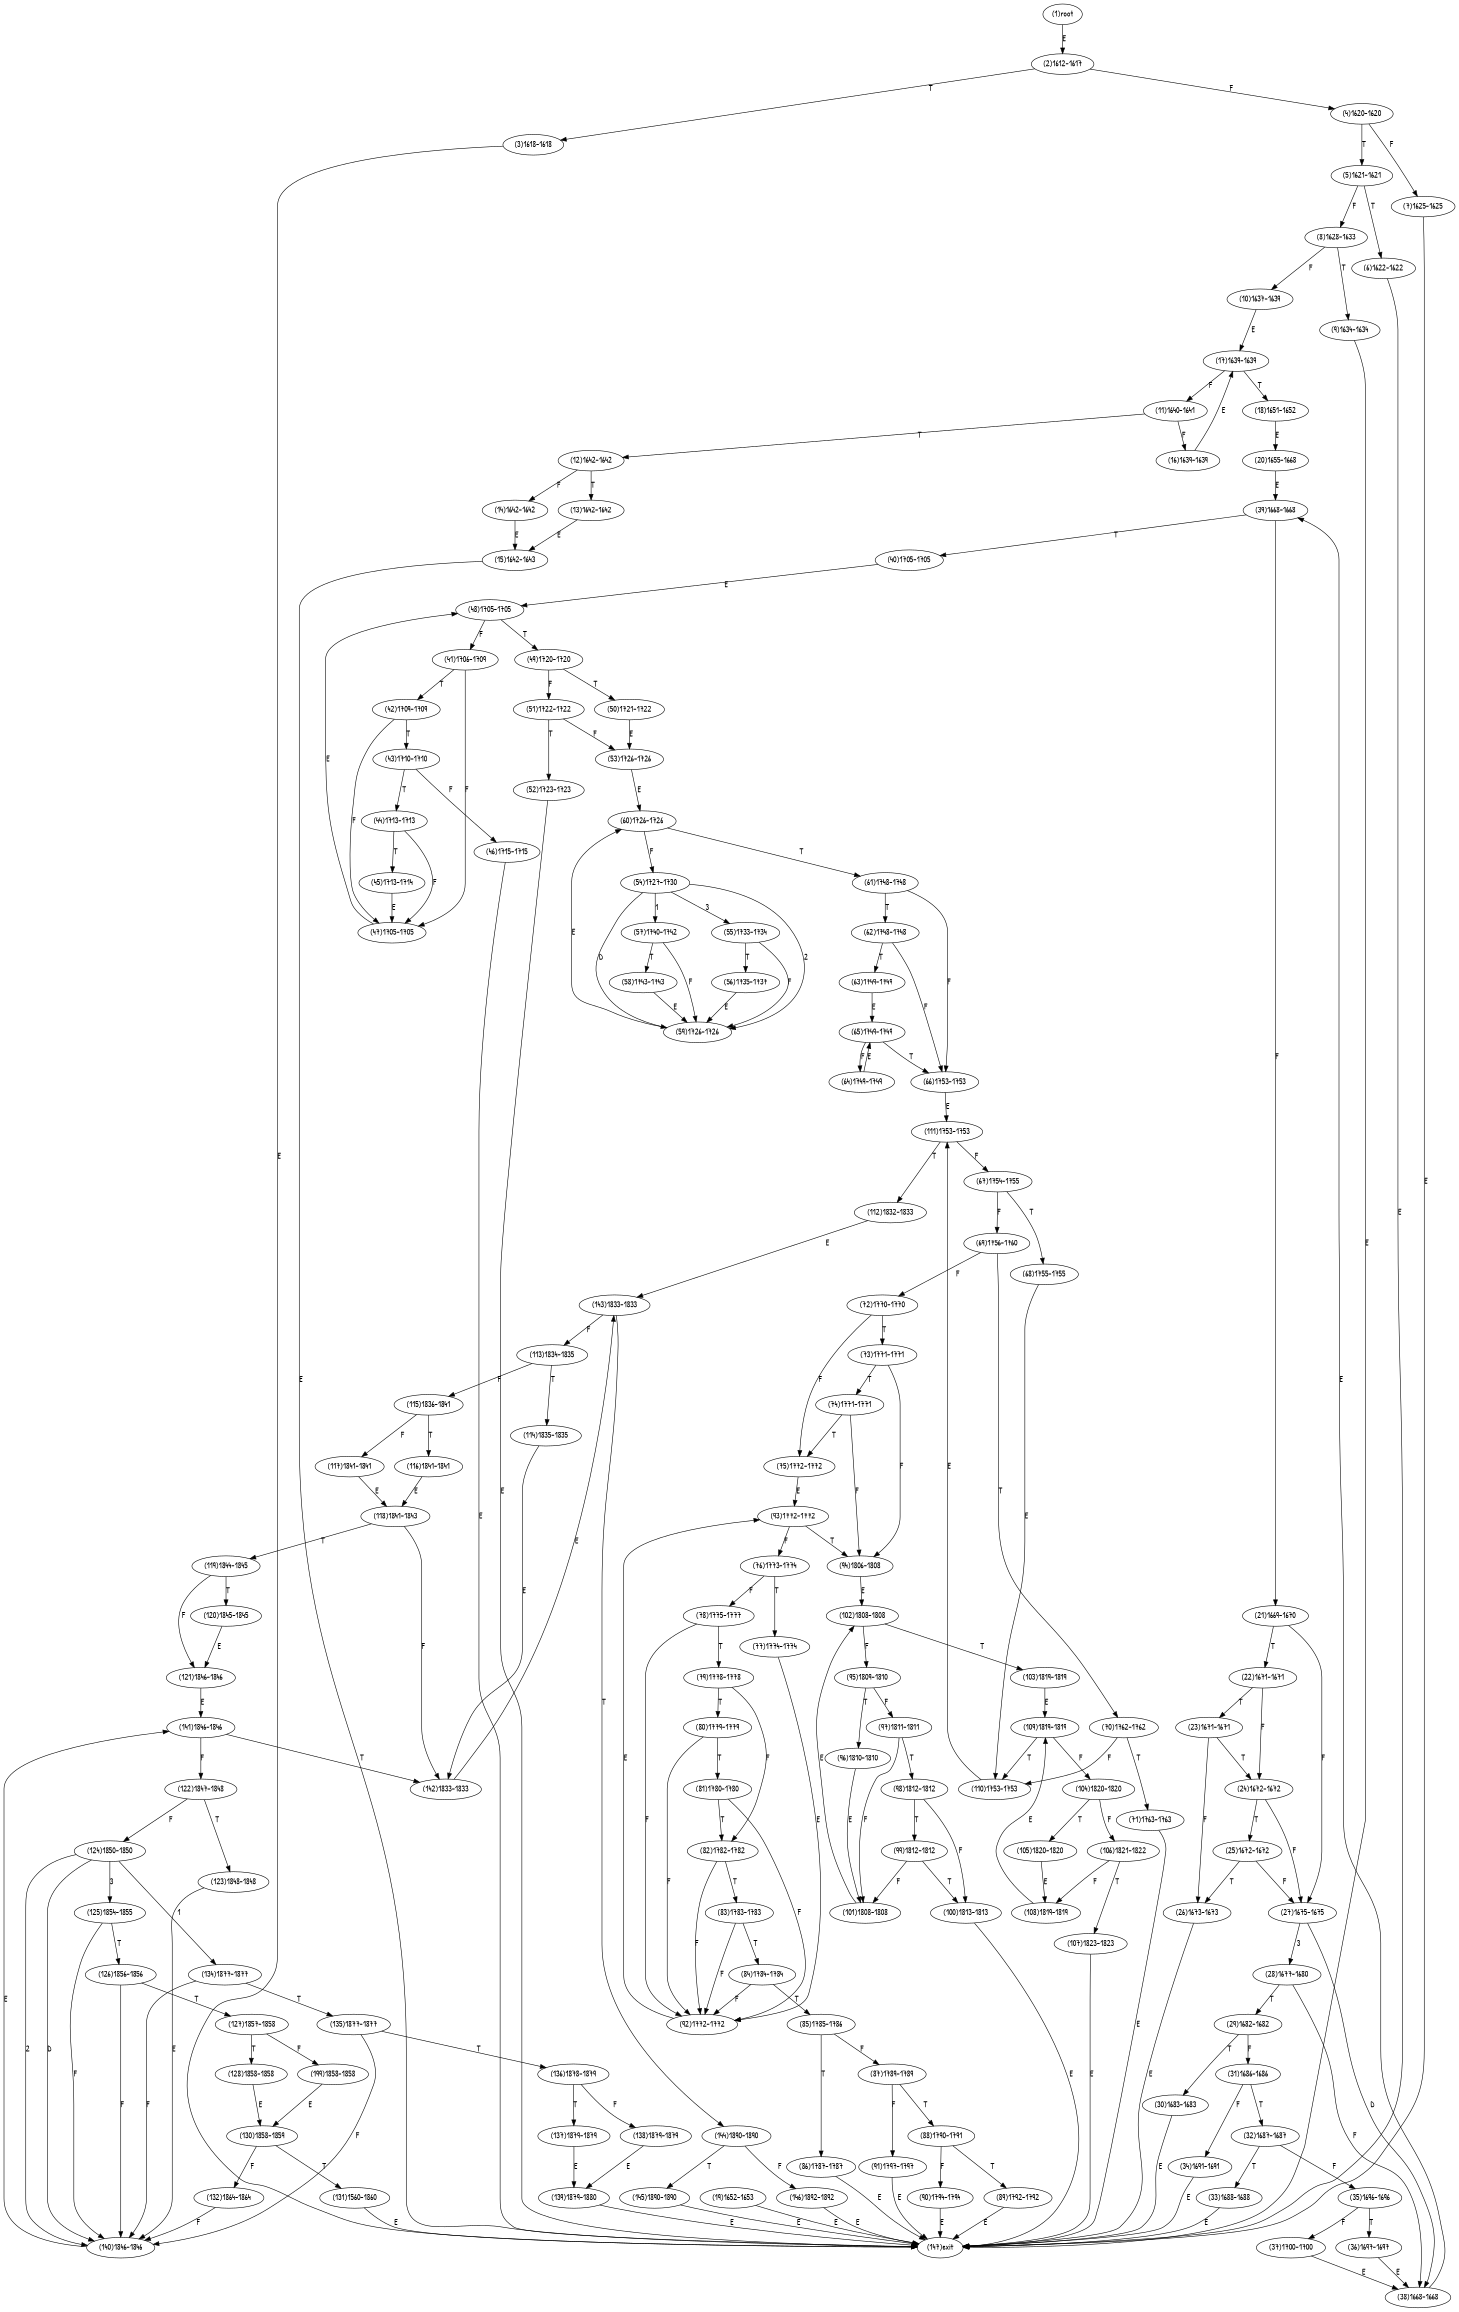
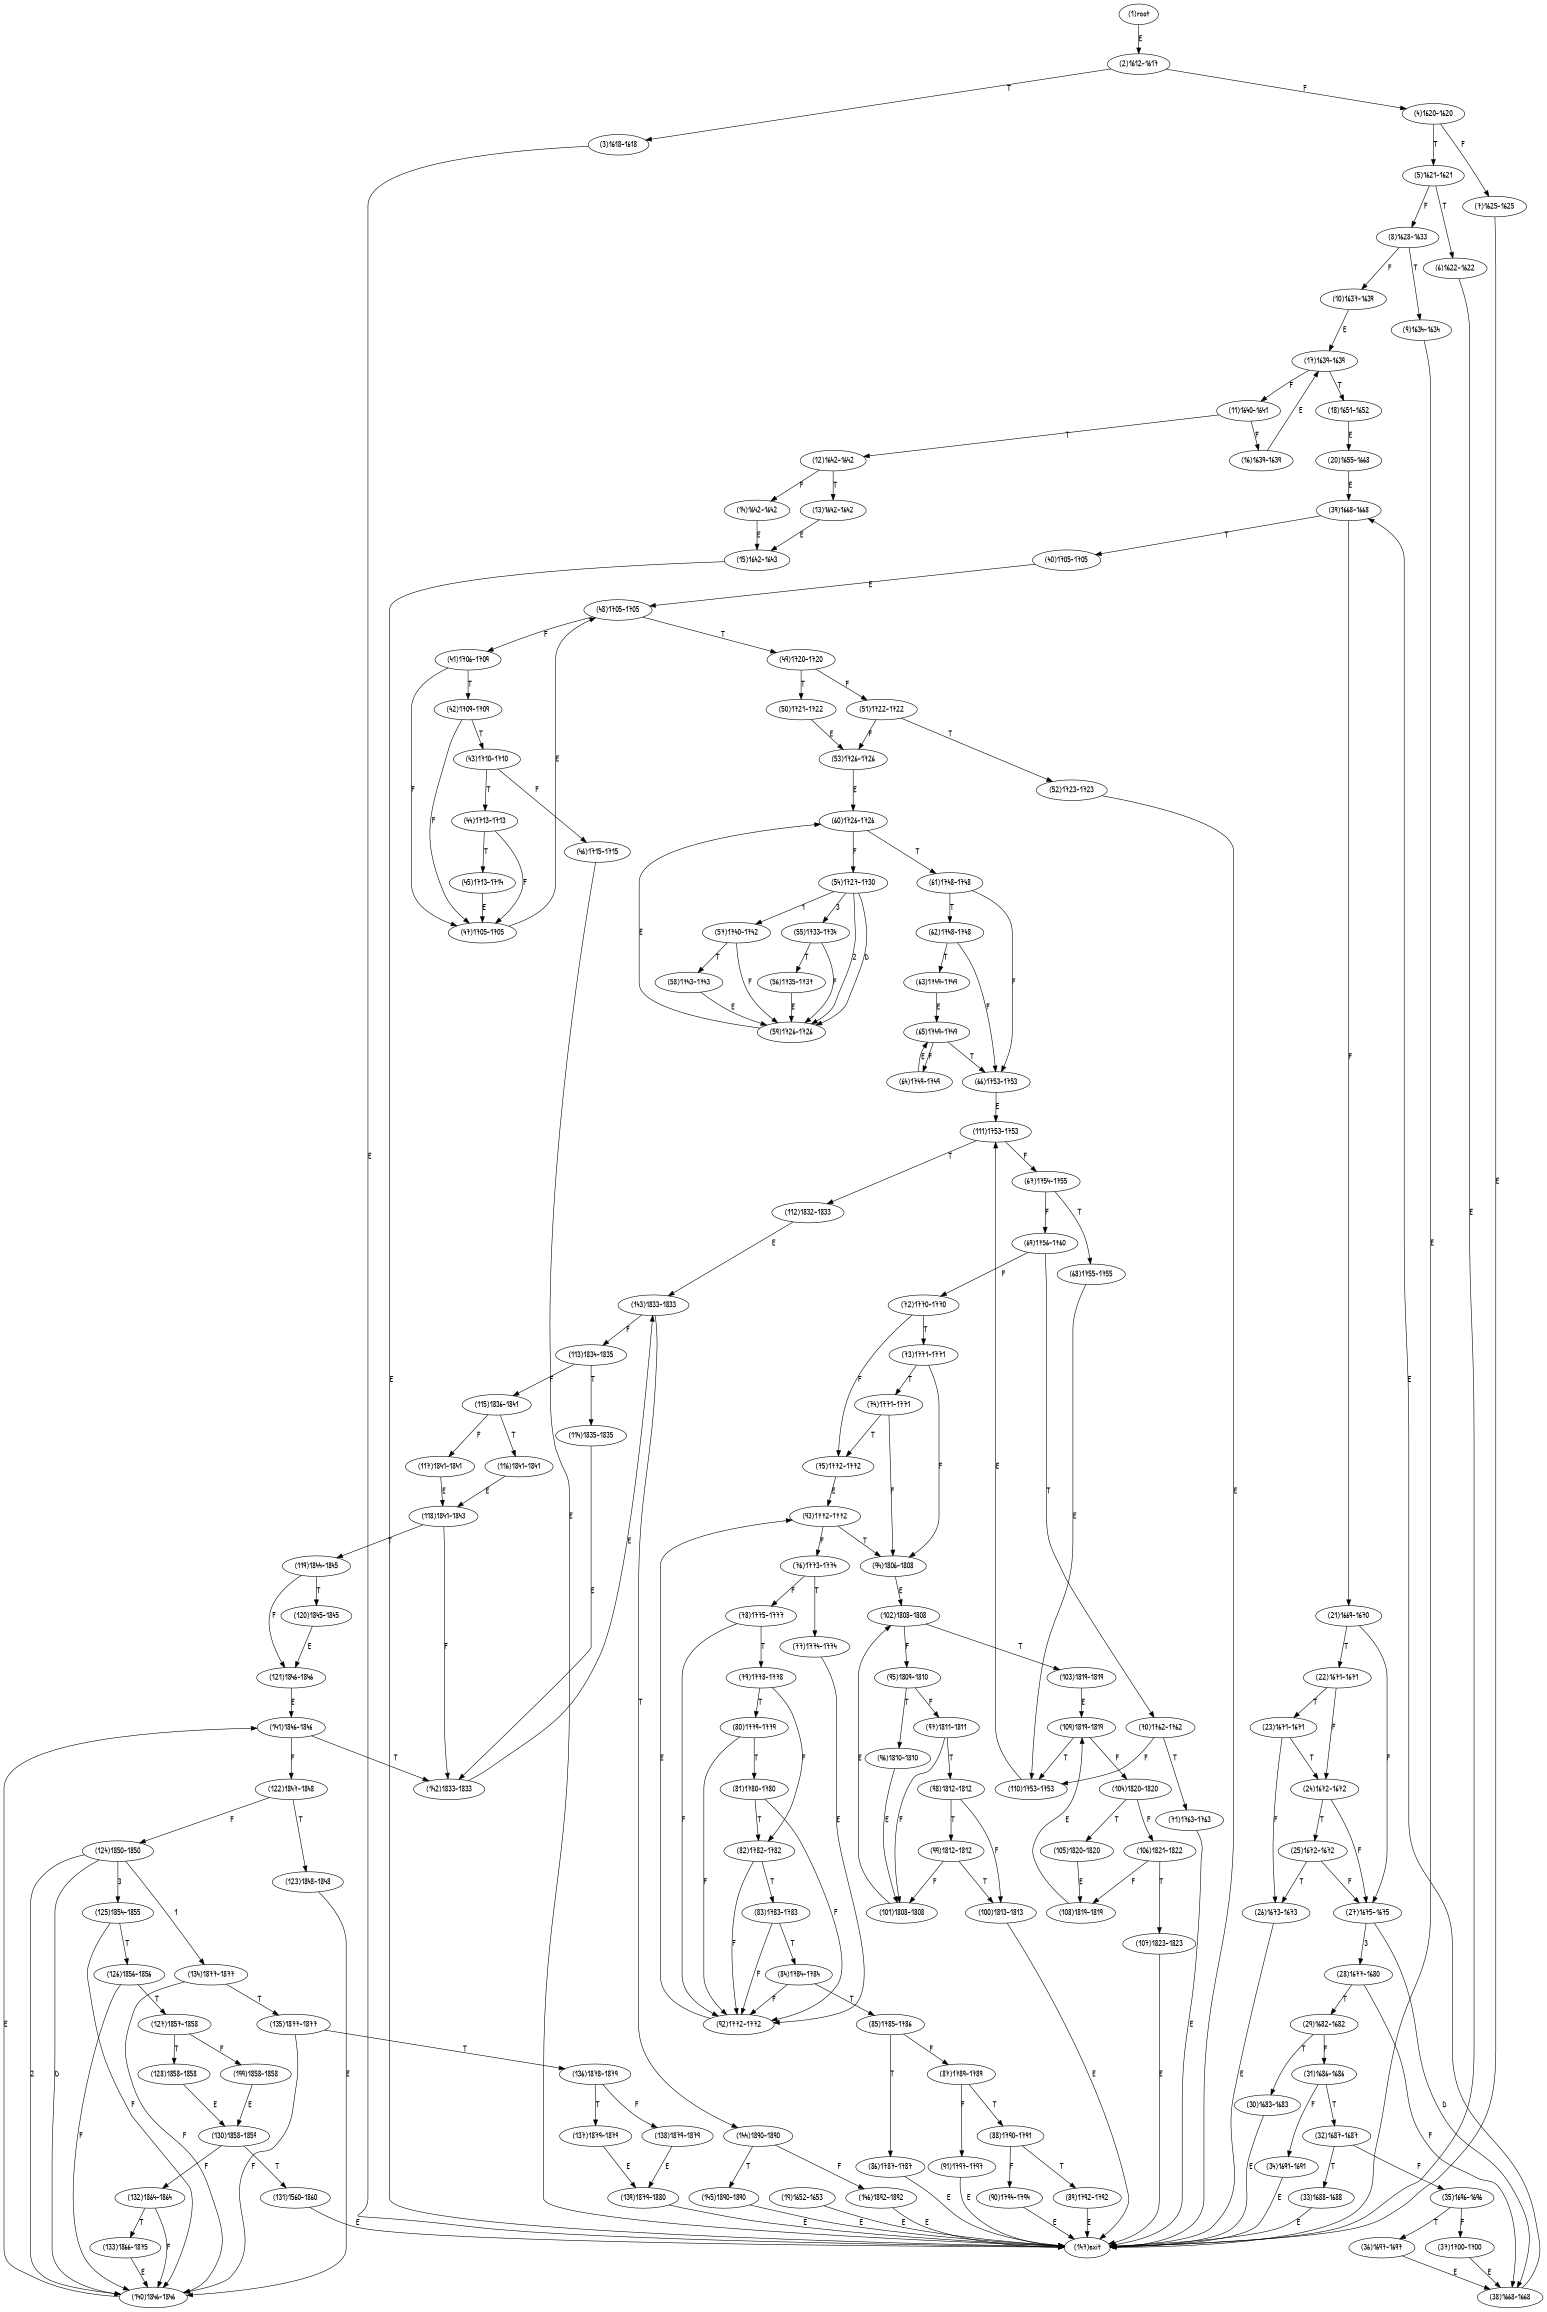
none -> (125, 2248)
